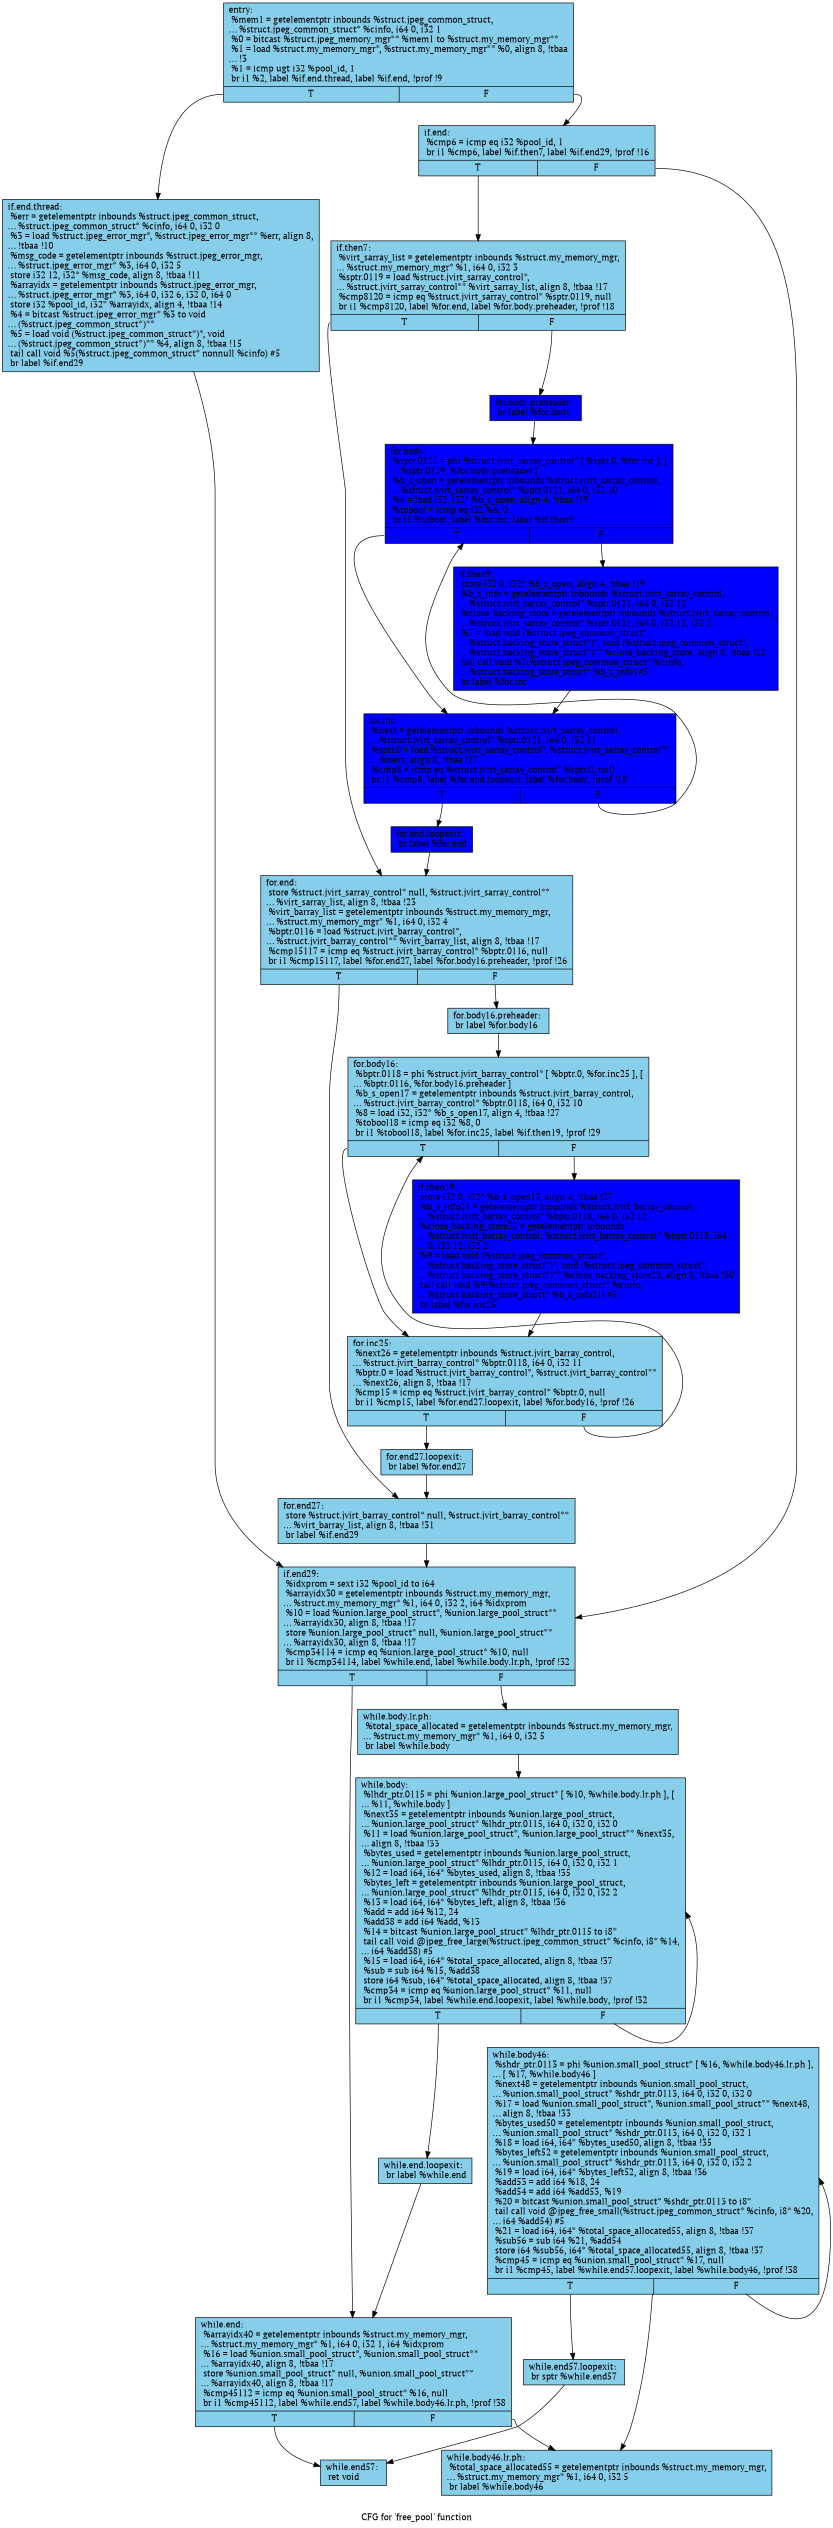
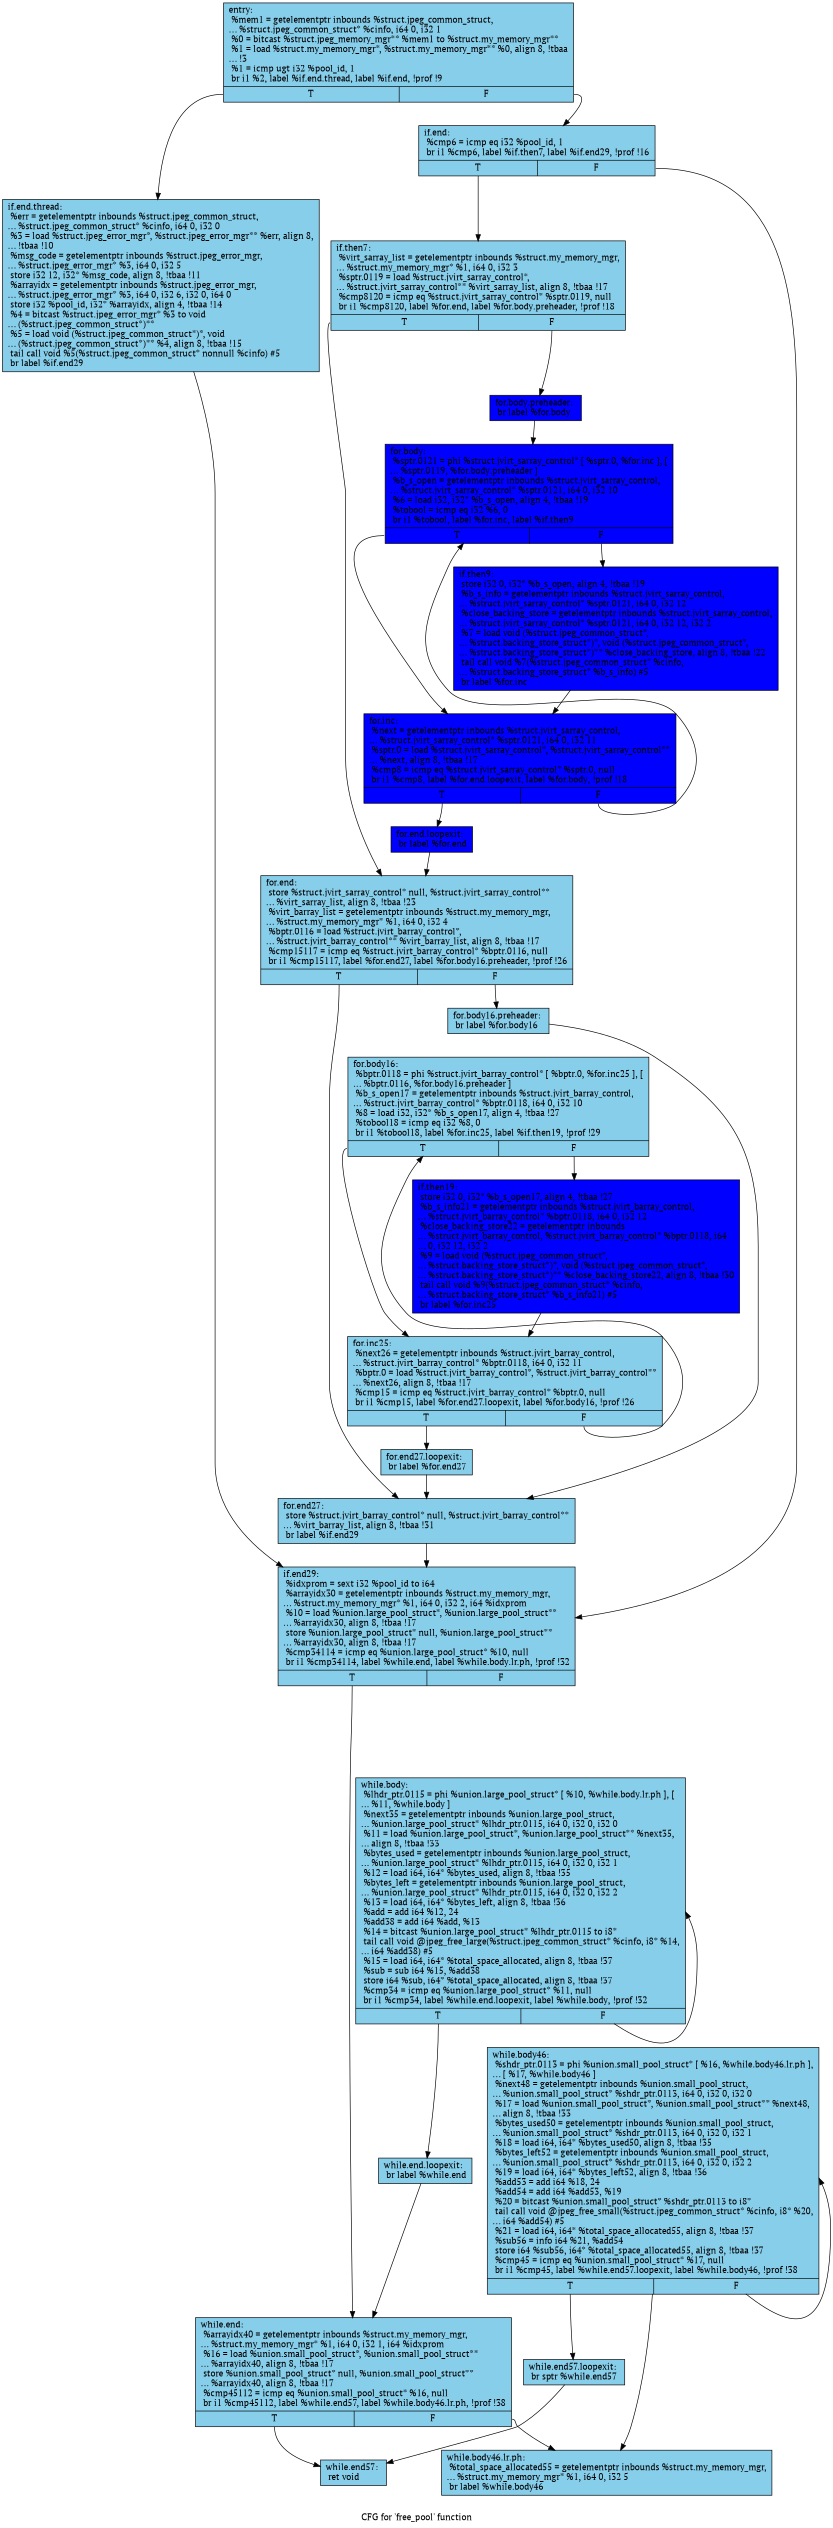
(498, 1042) -> (758, 1275)
(518, 1732) -> none
(557, 2241) -> (558, 2241)
